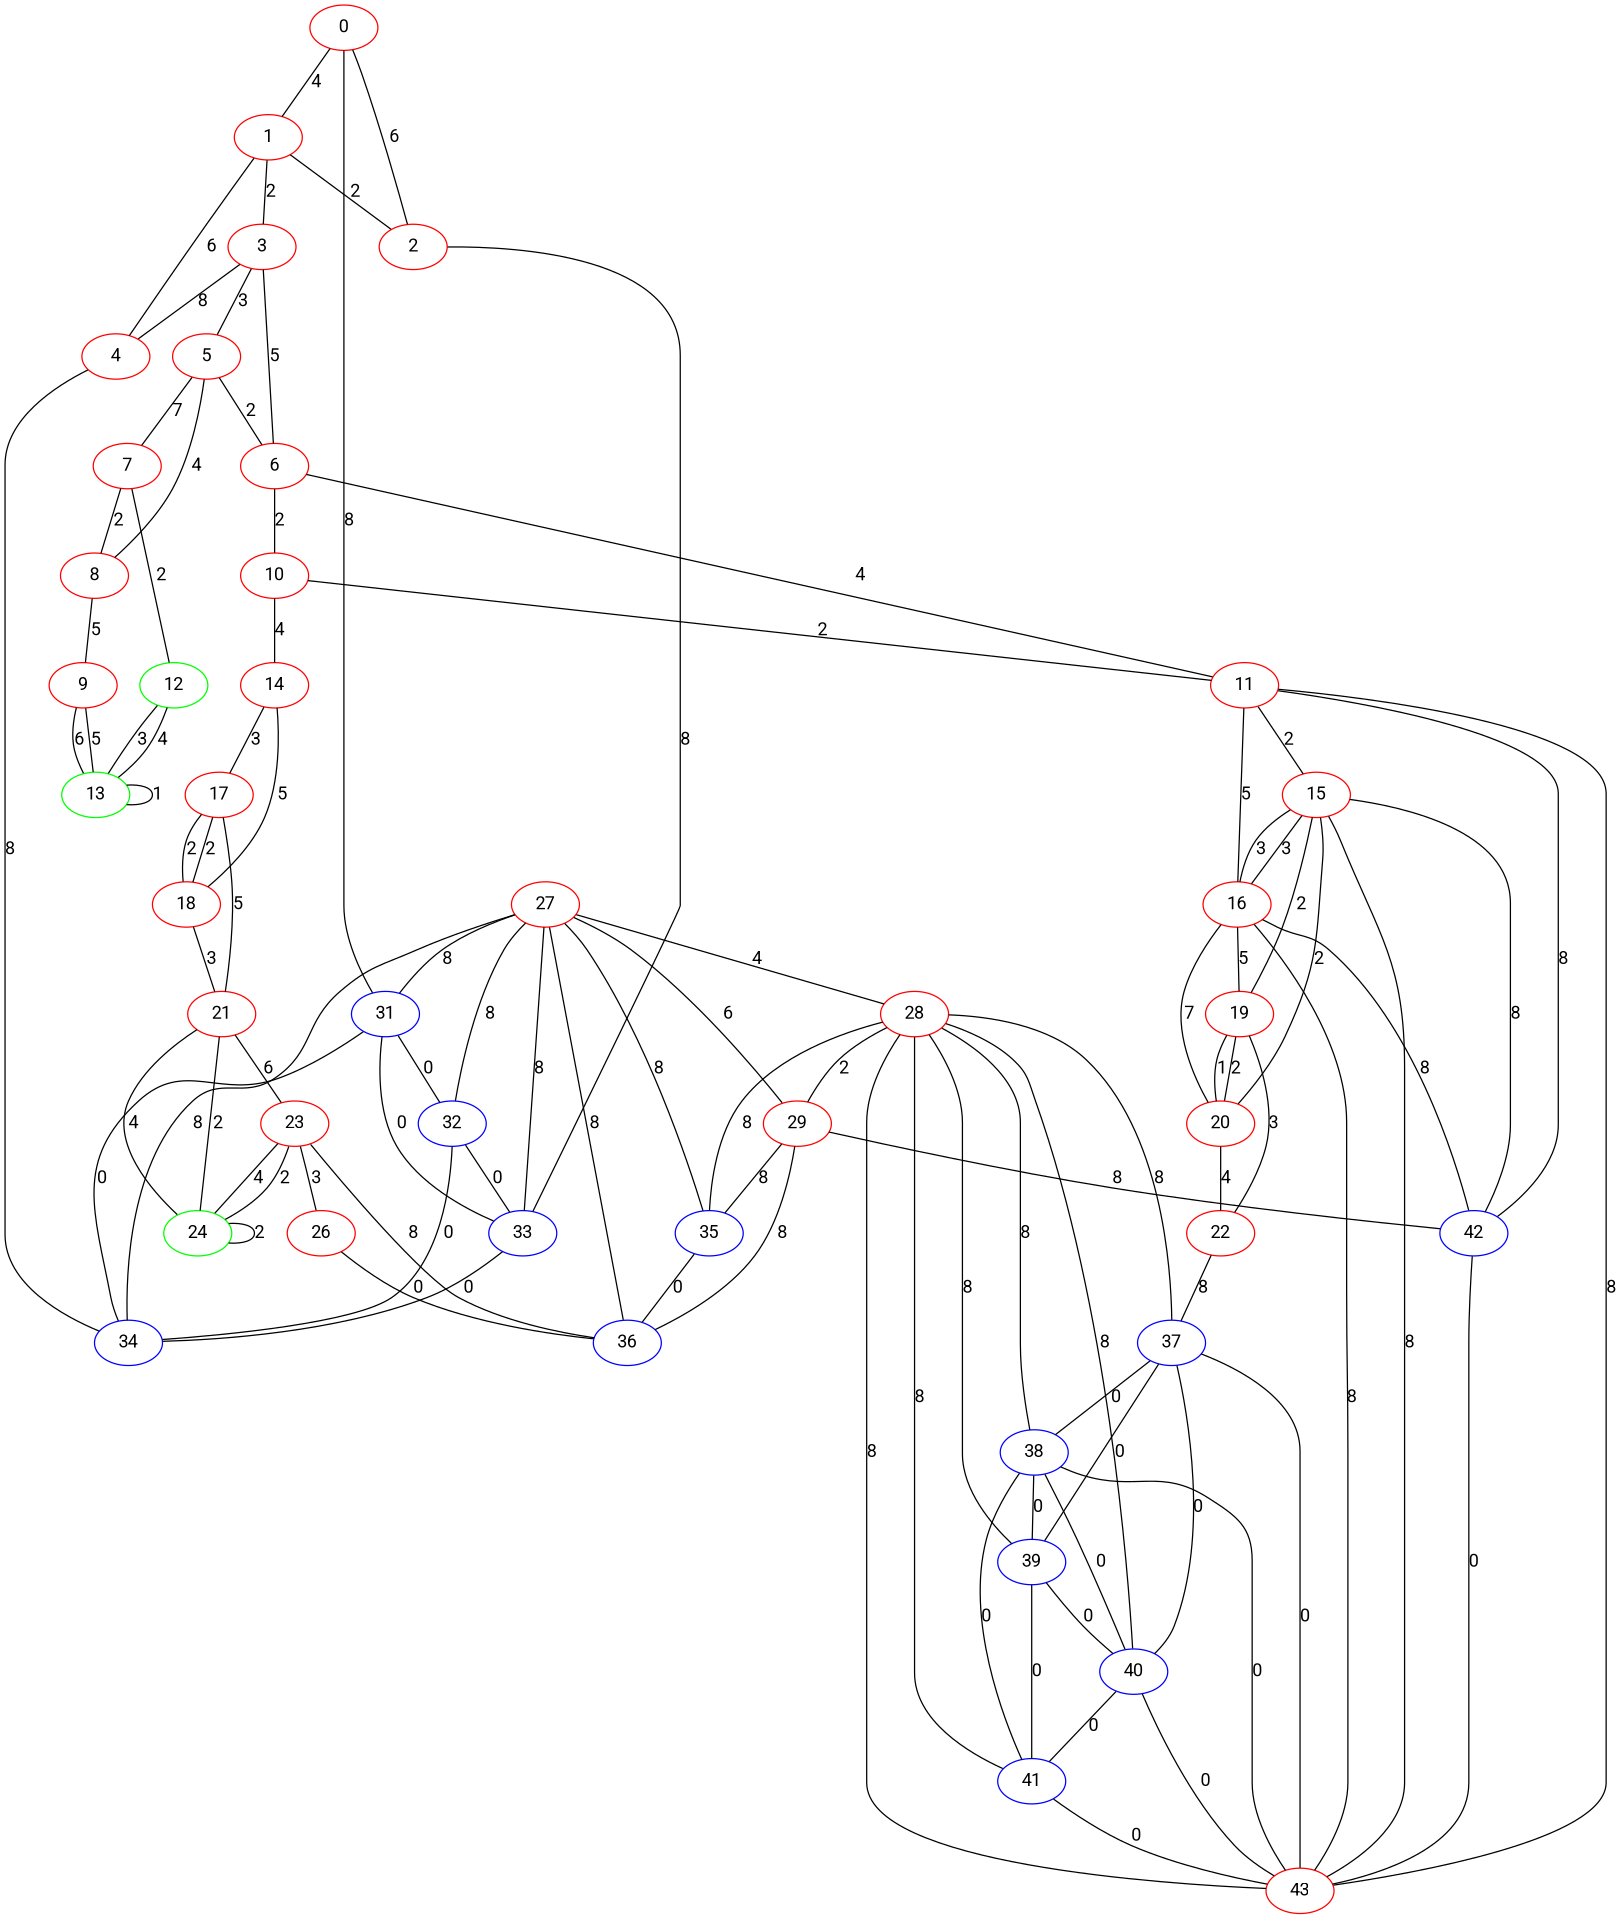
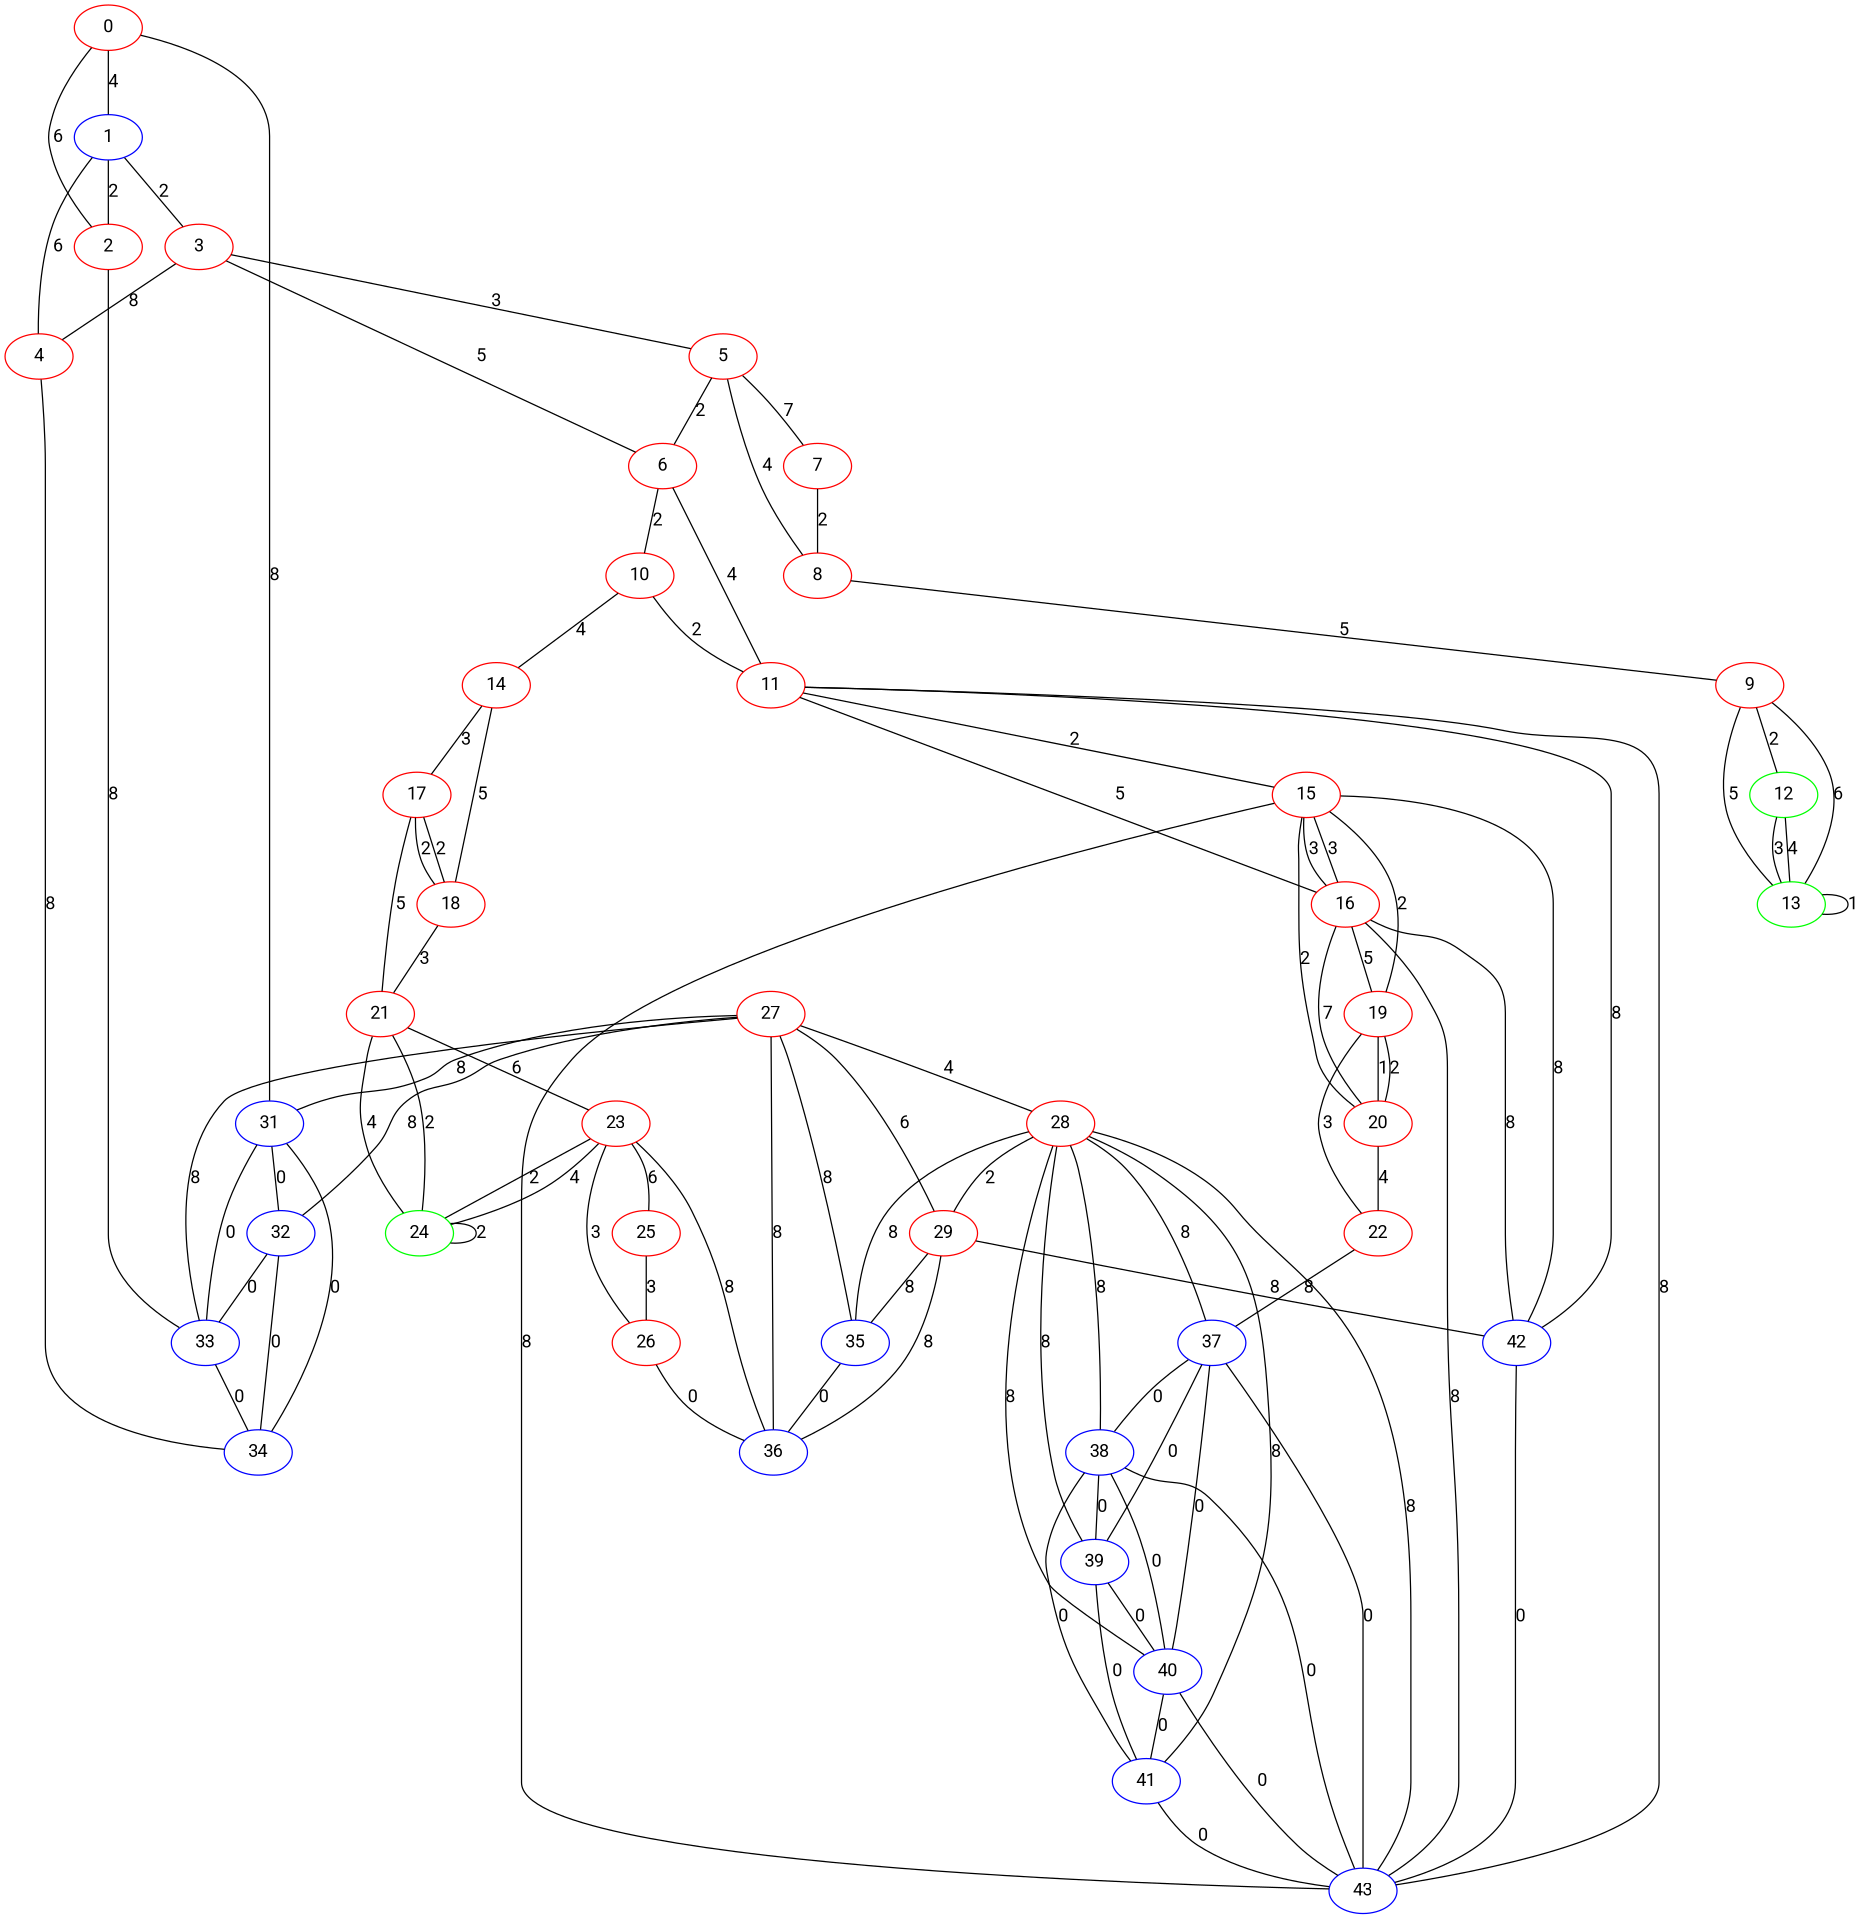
(268, 137) -> (108, 137)
(151, 576) -> (1767, 740)
(291, 1065) -> none
none -> (646, 1233)
(1300, 1891) -> (1363, 1891)
